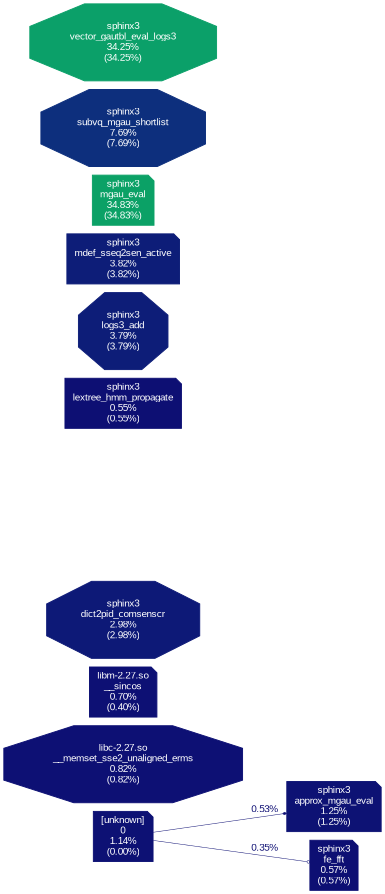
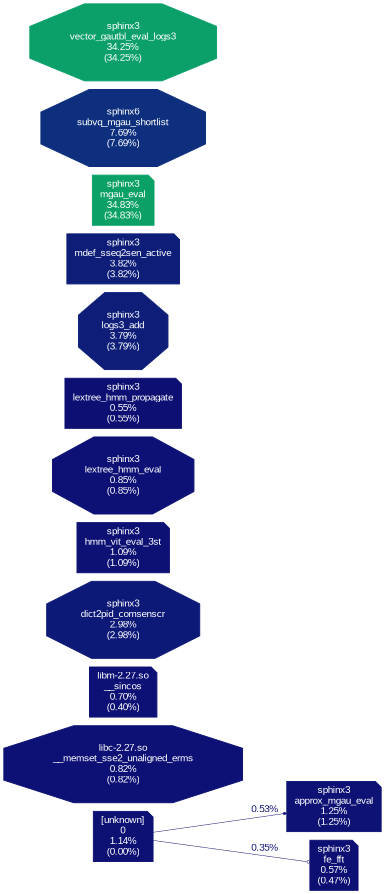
(123, 128) -> (123, 128)
none -> (123, 475)
none -> (123, 548)
(334, 865) -> (334, 865)
